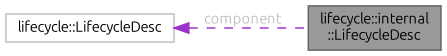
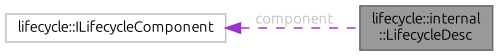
(90, 28) -> (116, 28)
